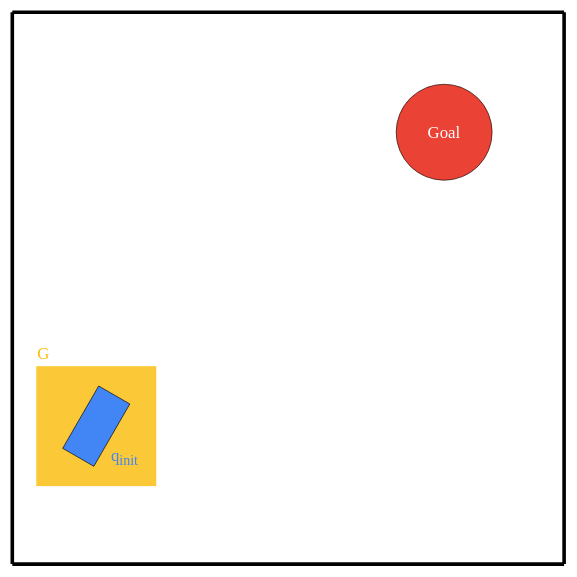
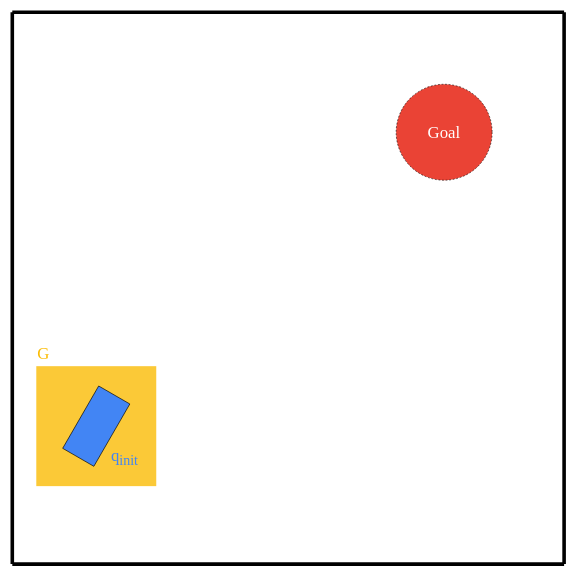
(444, 132) -> (444, 132)
